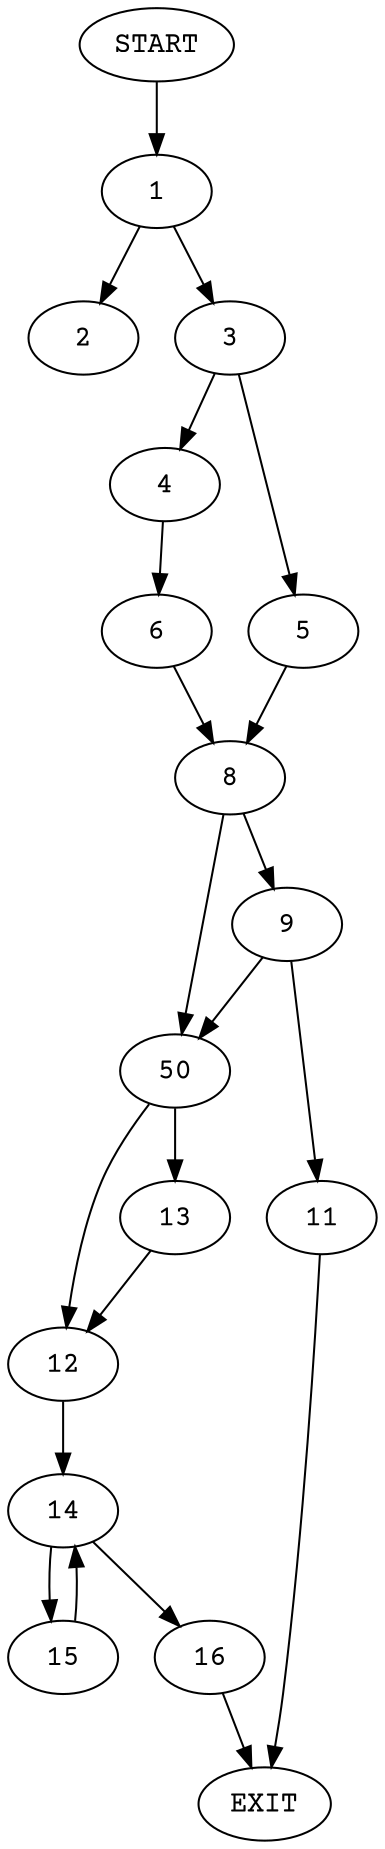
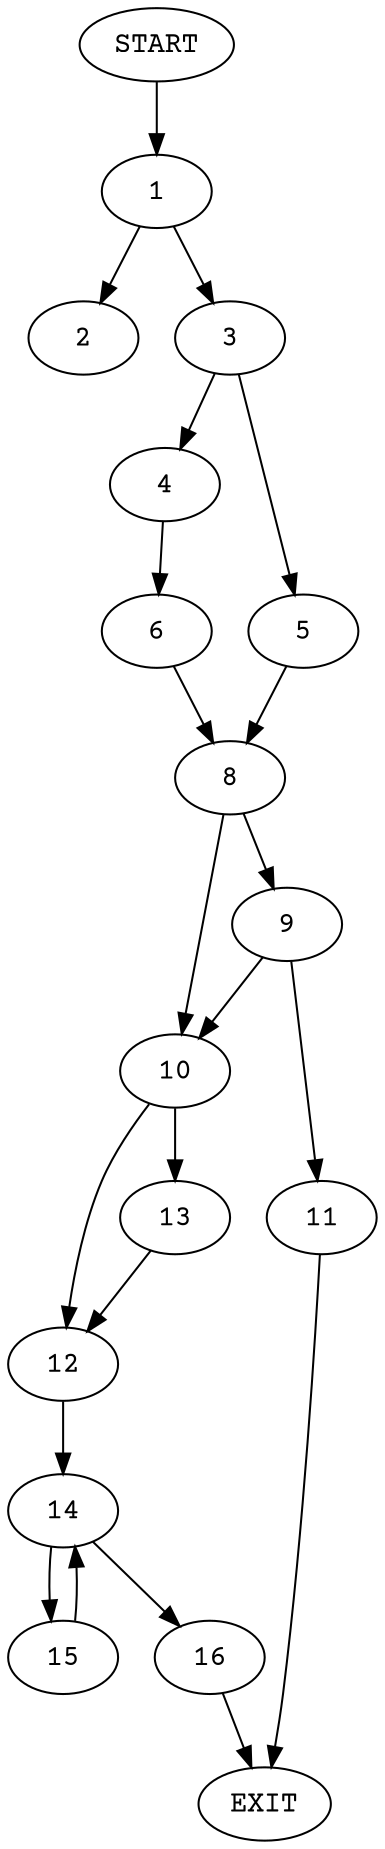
(175, 1071) -> (175, 1071)
